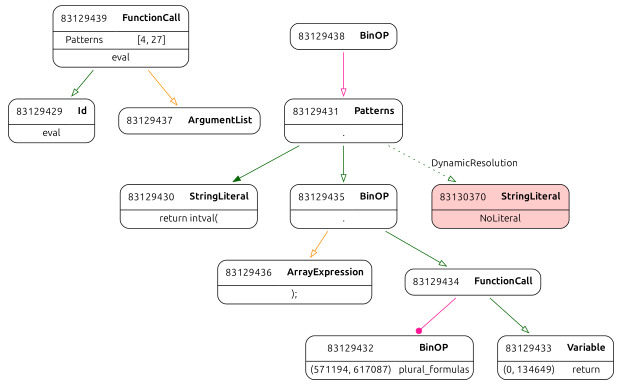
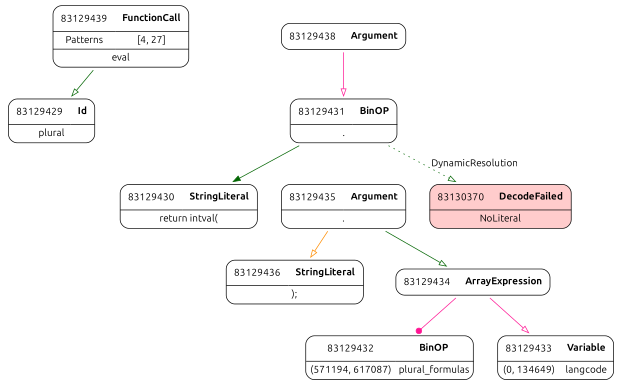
(375, 36) -> (374, 36)
(375, 111) -> (375, 111)
(189, 121) -> none
(52, 133) -> (52, 133)
(344, 160) -> none
(375, 197) -> (374, 197)
(531, 197) -> (531, 197)
(326, 272) -> (326, 272)
(504, 281) -> (504, 281)
(507, 313) -> (507, 313)
(586, 370) -> (586, 370)
